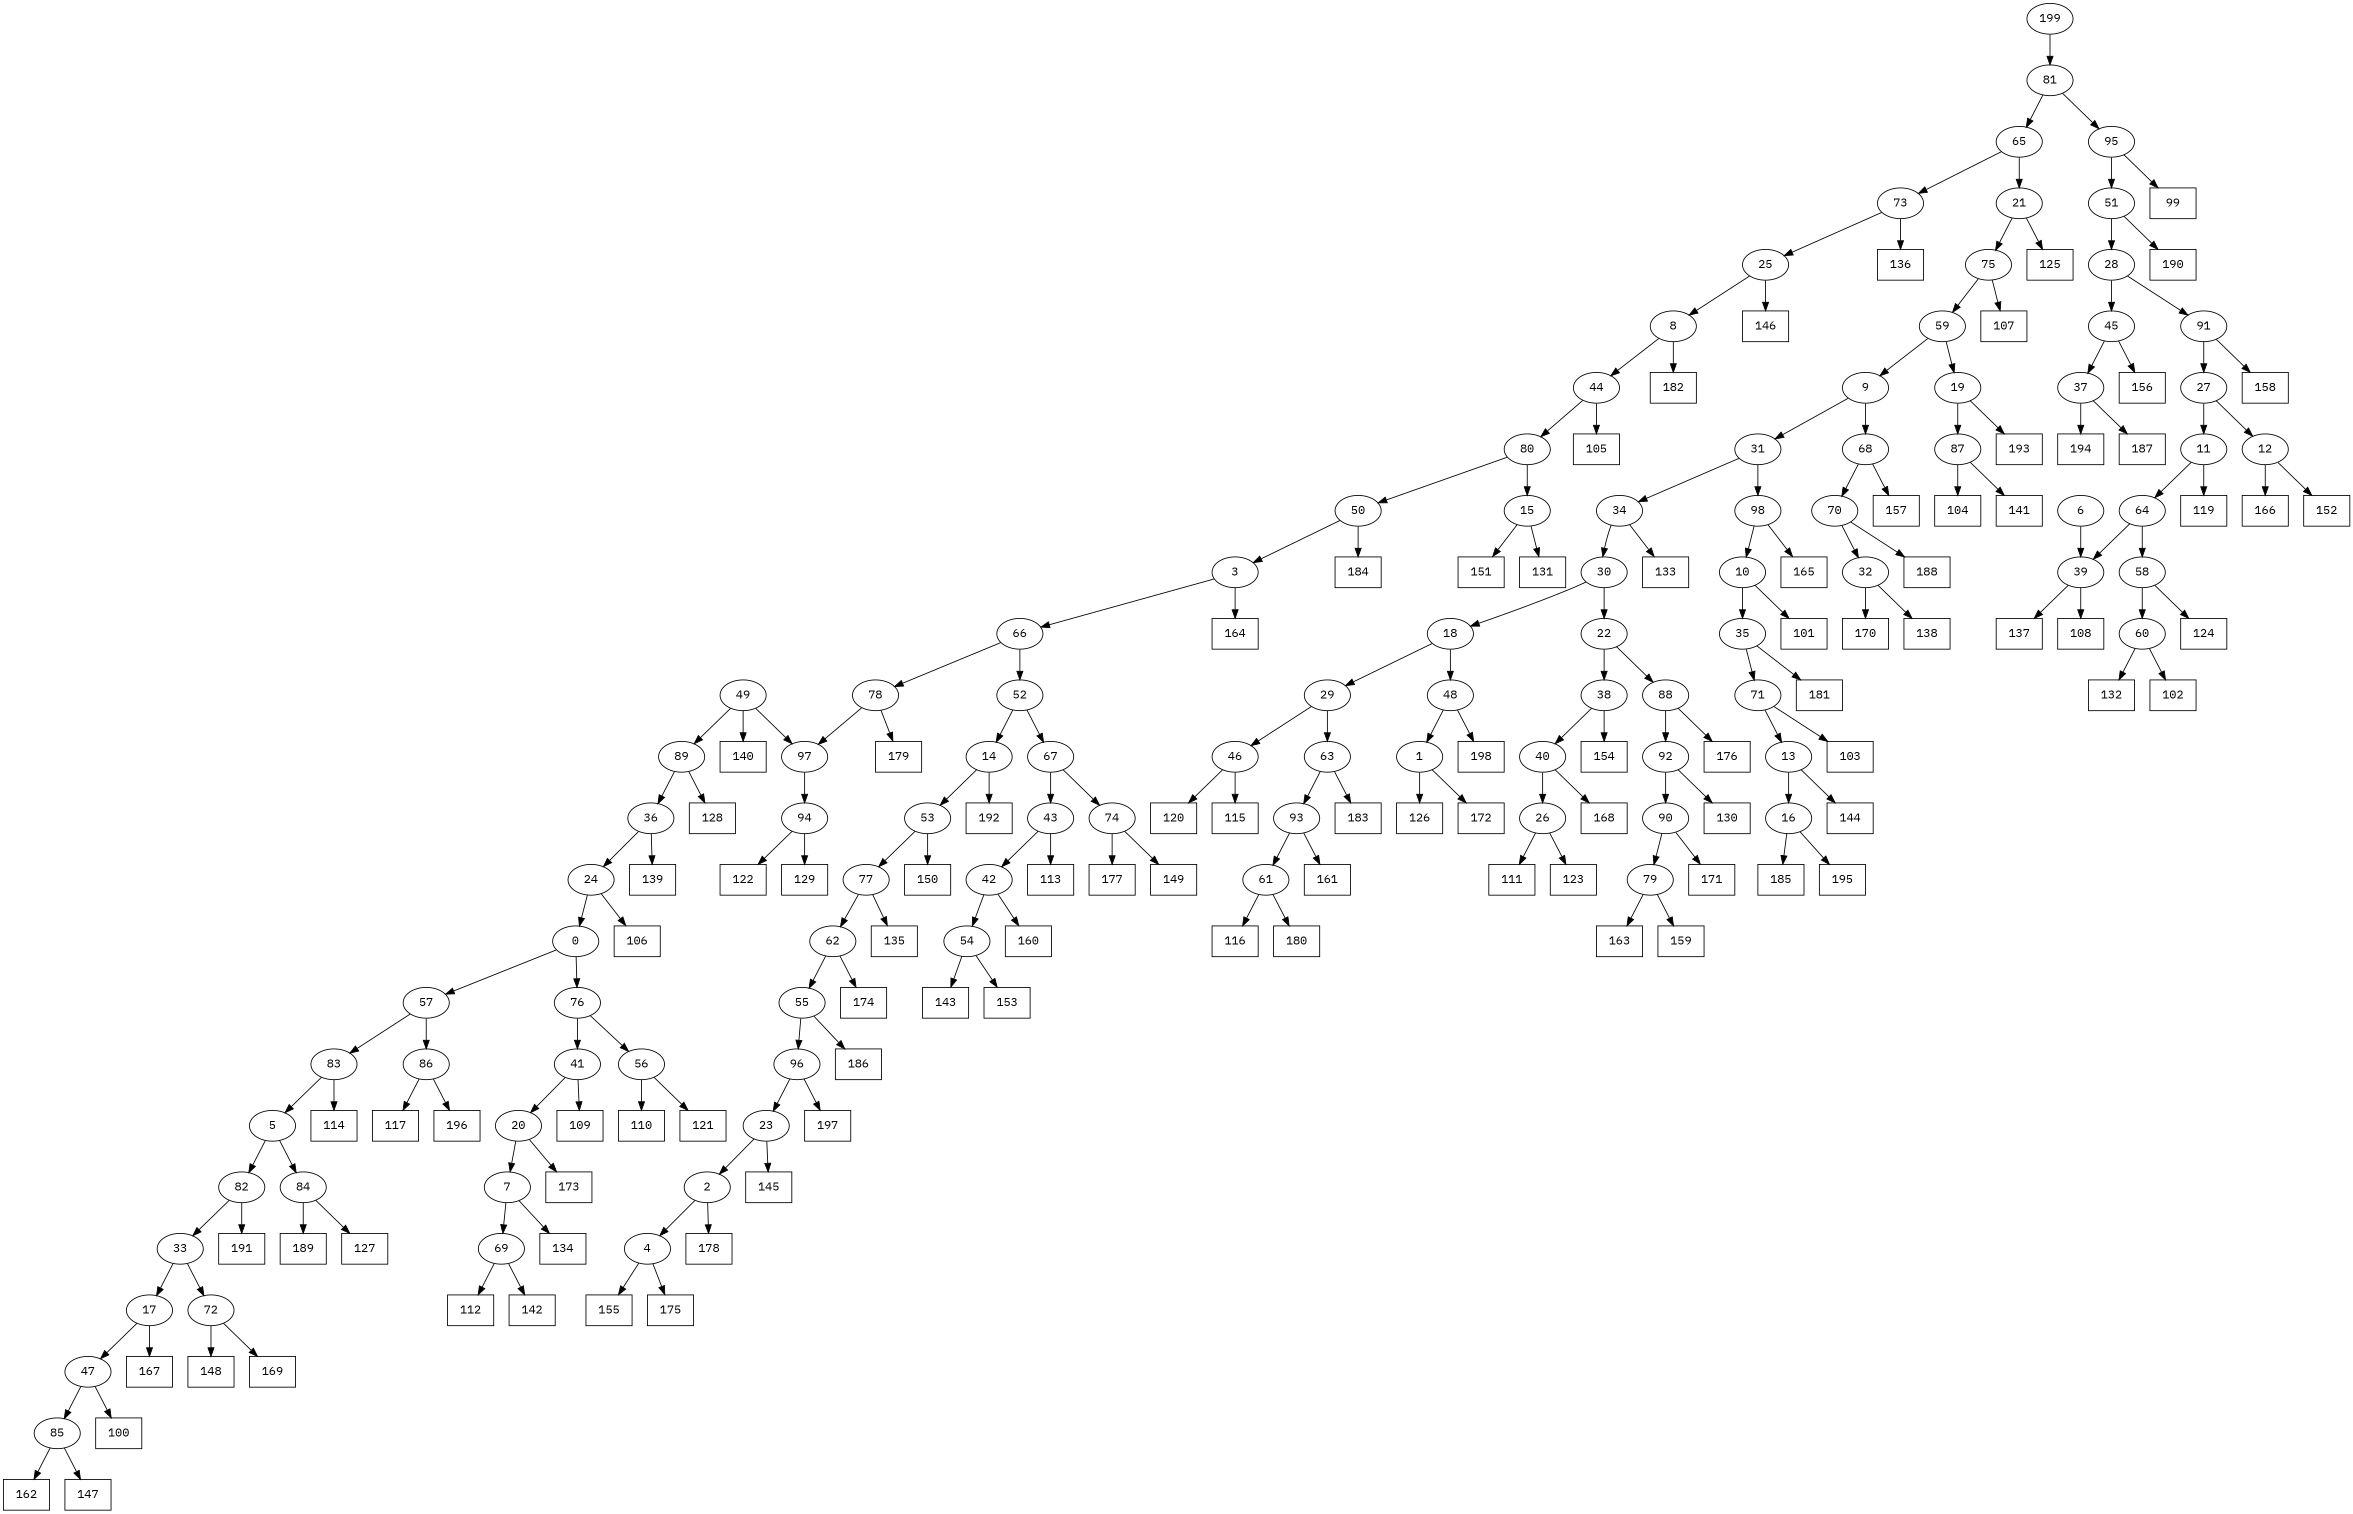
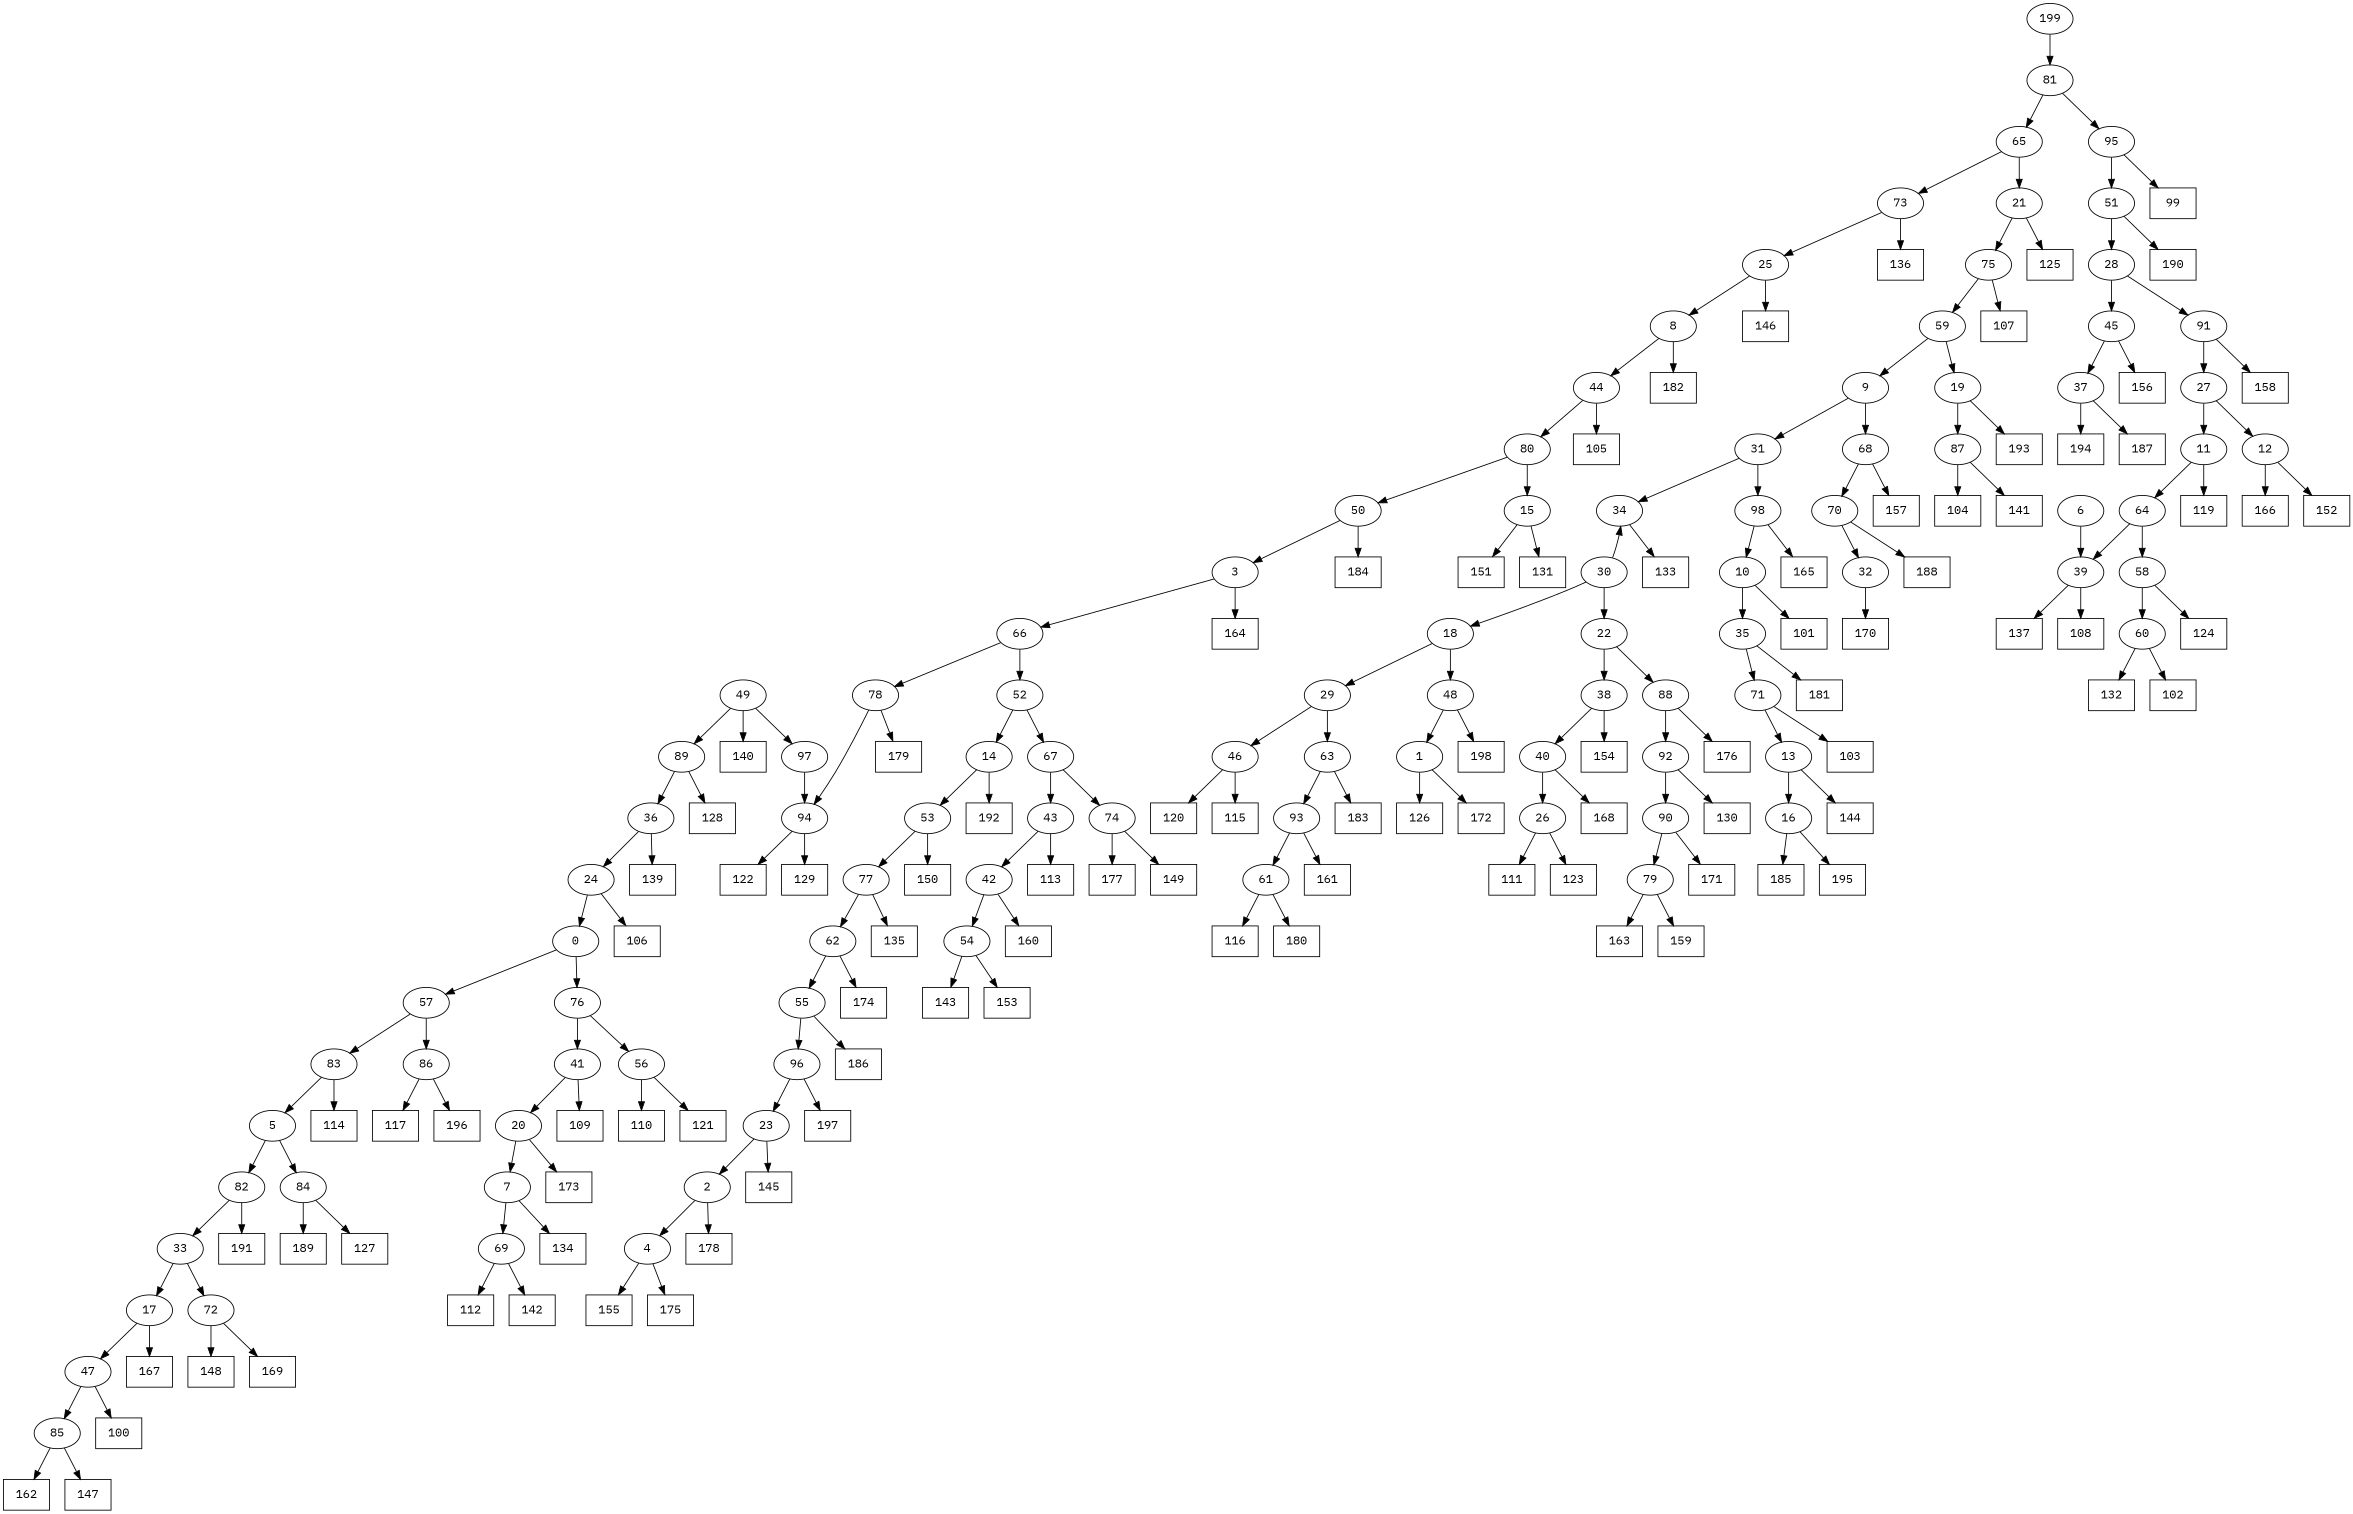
(1607, 537) -> (1616, 546)
(1927, 634) -> none
(843, 723) -> (846, 754)
